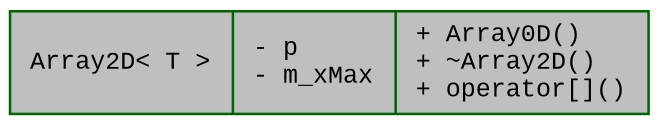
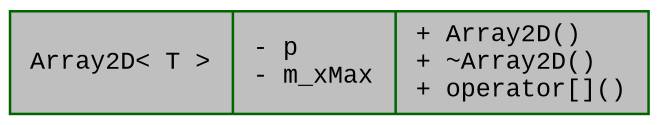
(500, 34) -> (500, 34)
